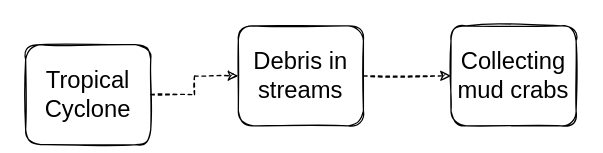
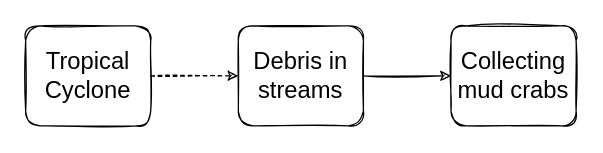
(401, 76) -> (401, 76)
(88, 94) -> (88, 76)
